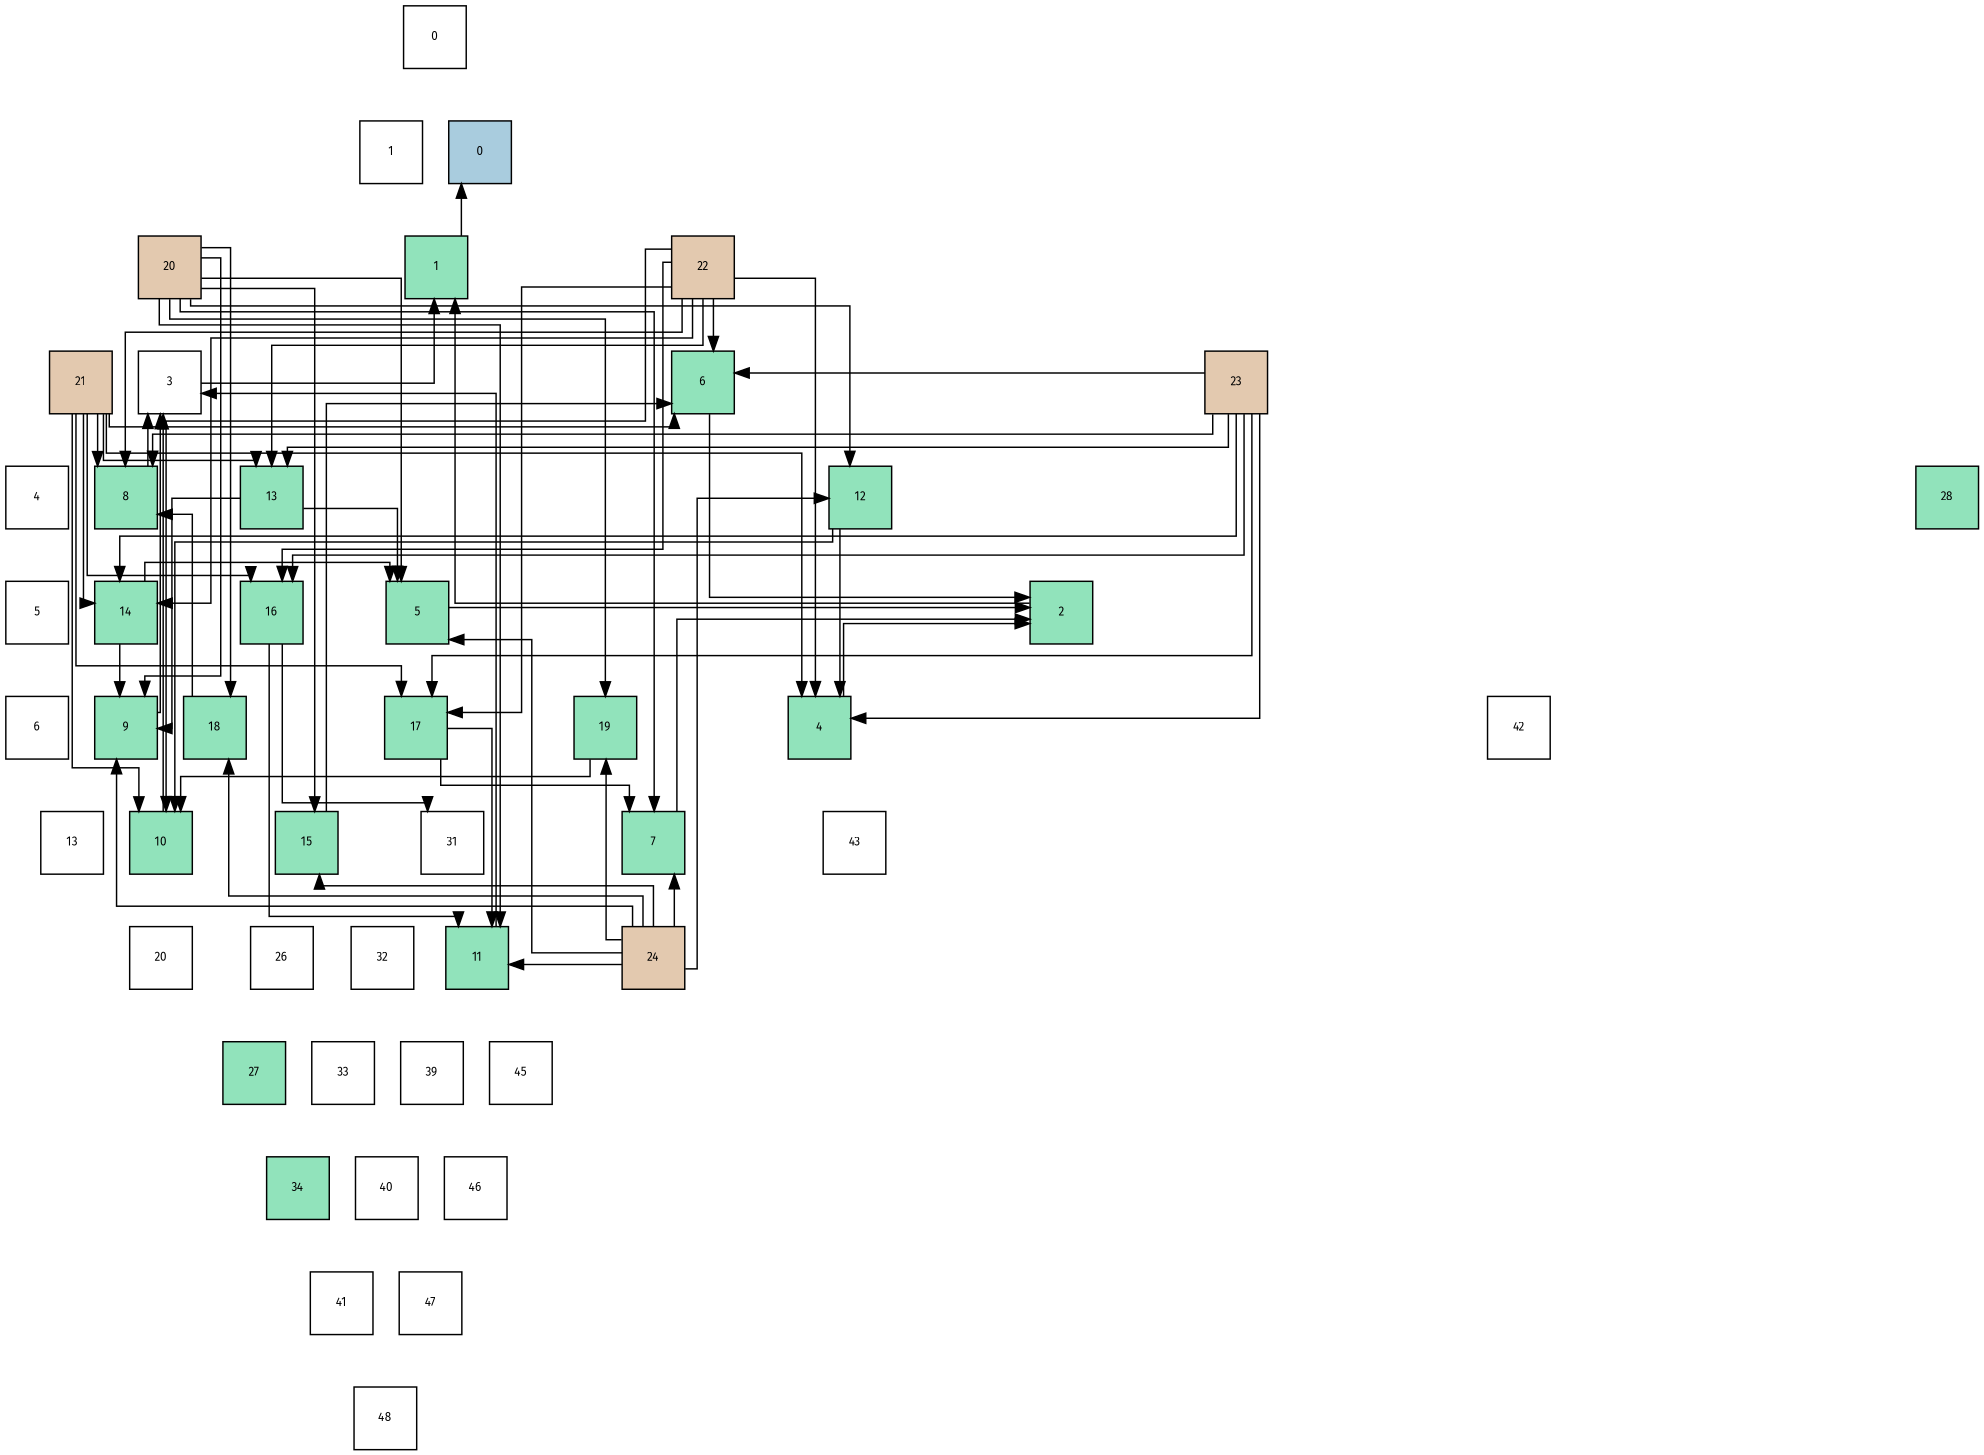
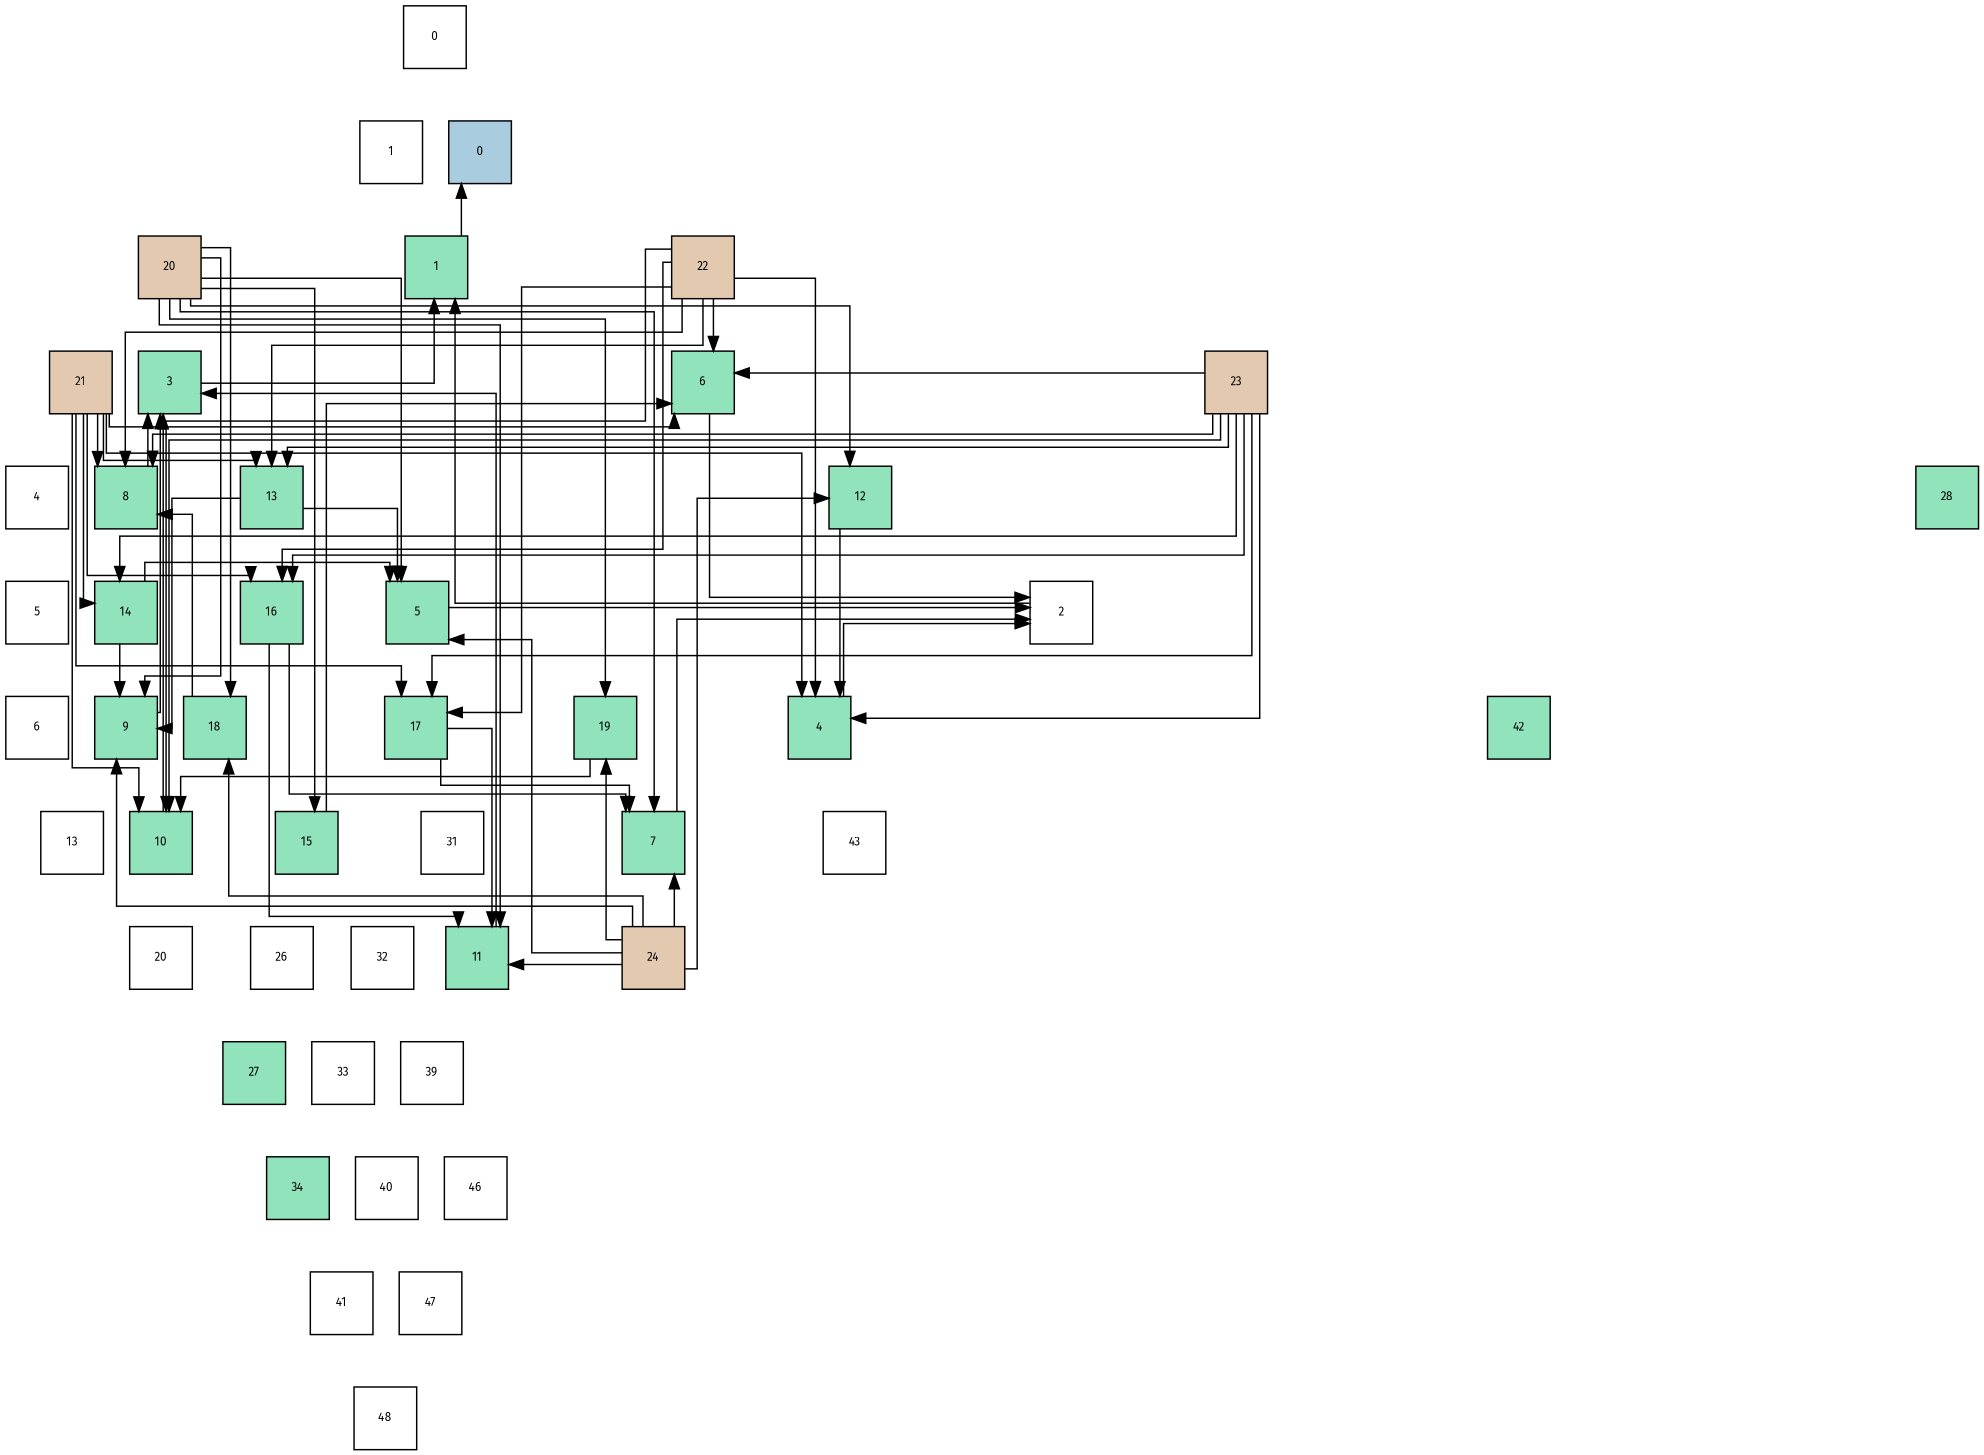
(211, 353) -> none
(170, 382) -> (170, 382)
(383, 542) -> (529, 440)
(1061, 613) -> (1061, 613)
(1519, 728) -> (1519, 728)
(282, 796) -> (384, 794)
(516, 886) -> none
(521, 1073) -> none
